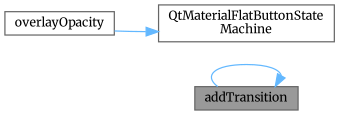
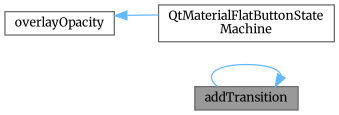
(130, 31) -> (143, 15)
